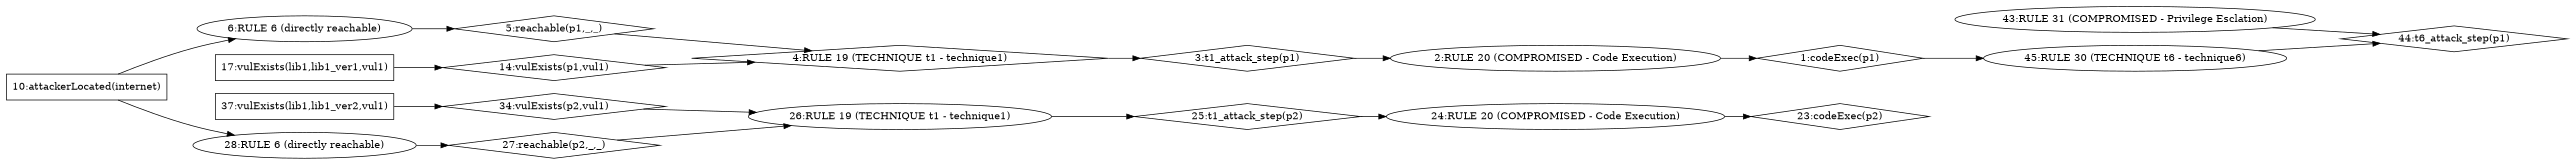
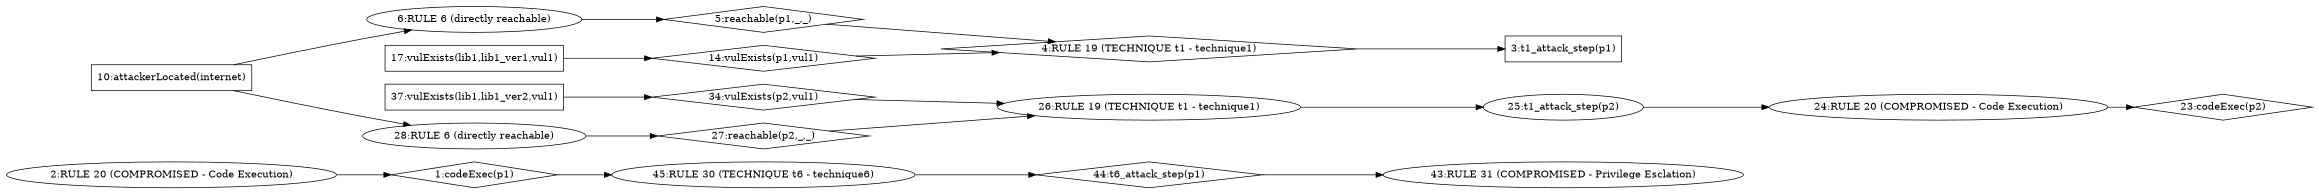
(2323, 31) -> (1319, 175)
(1247, 58) -> (1563, 49)
(1369, 58) -> none
(1247, 117) -> (1563, 107)
